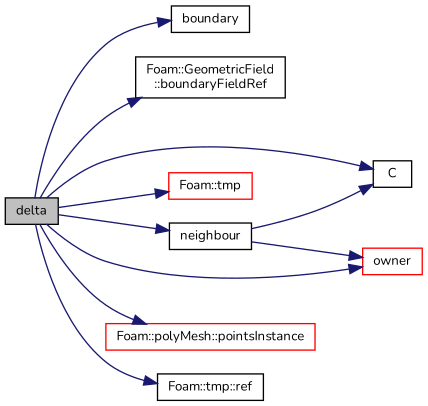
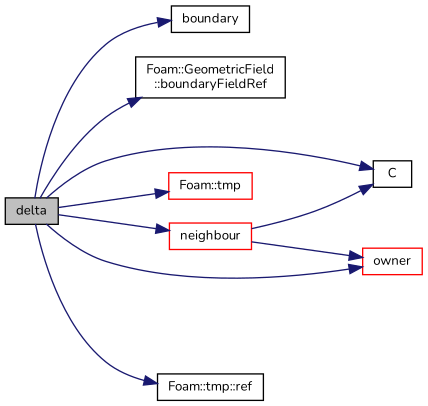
(210, 236) -> (210, 236)
(210, 337) -> none
